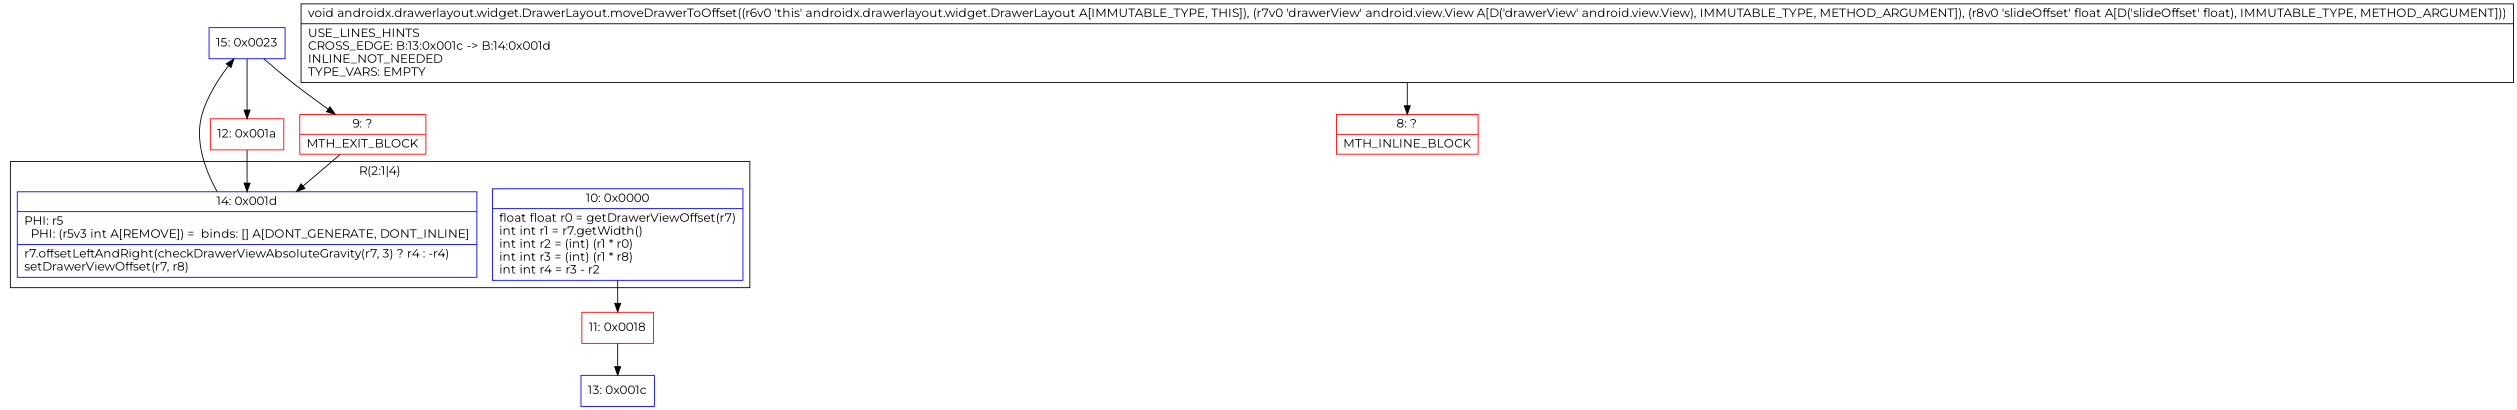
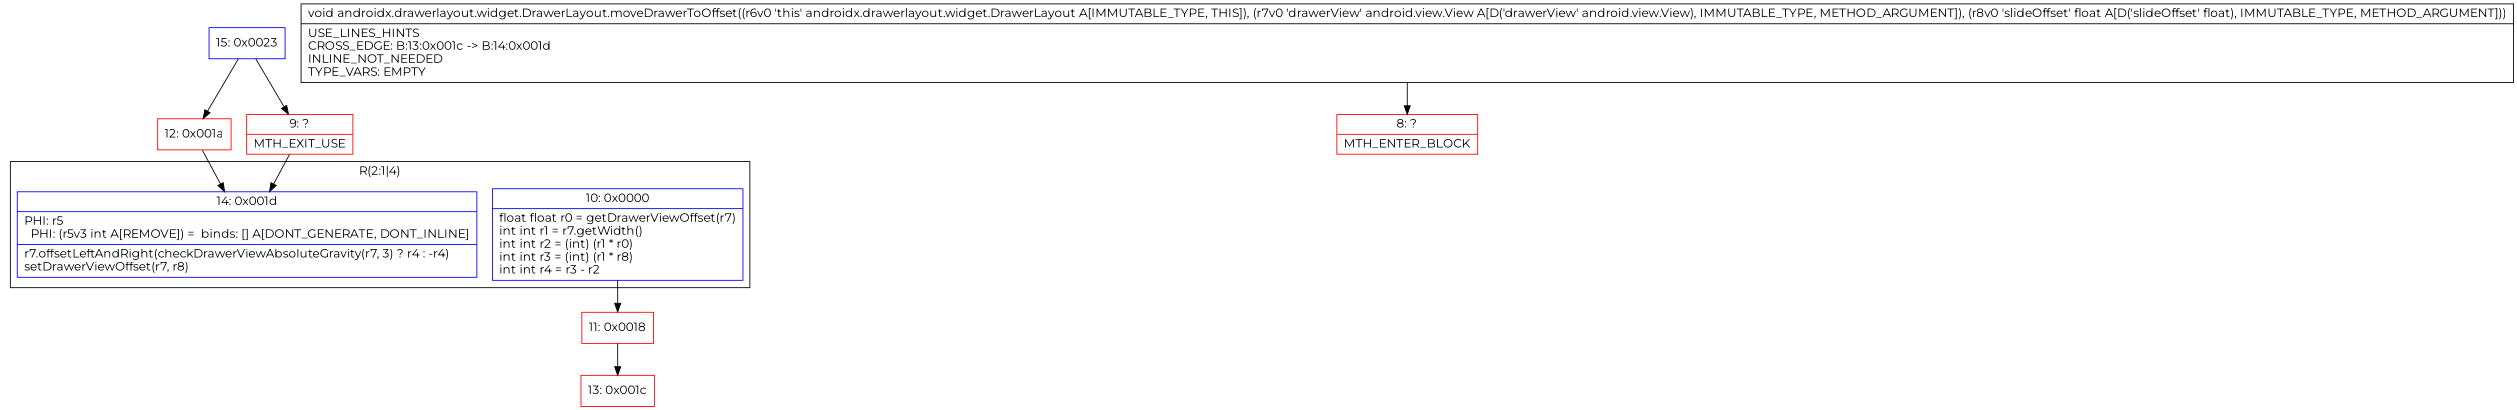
(200, 127) -> none
(363, 144) -> (300, 144)
(1407, 144) -> (1407, 144)
(618, 391) -> (618, 391)
